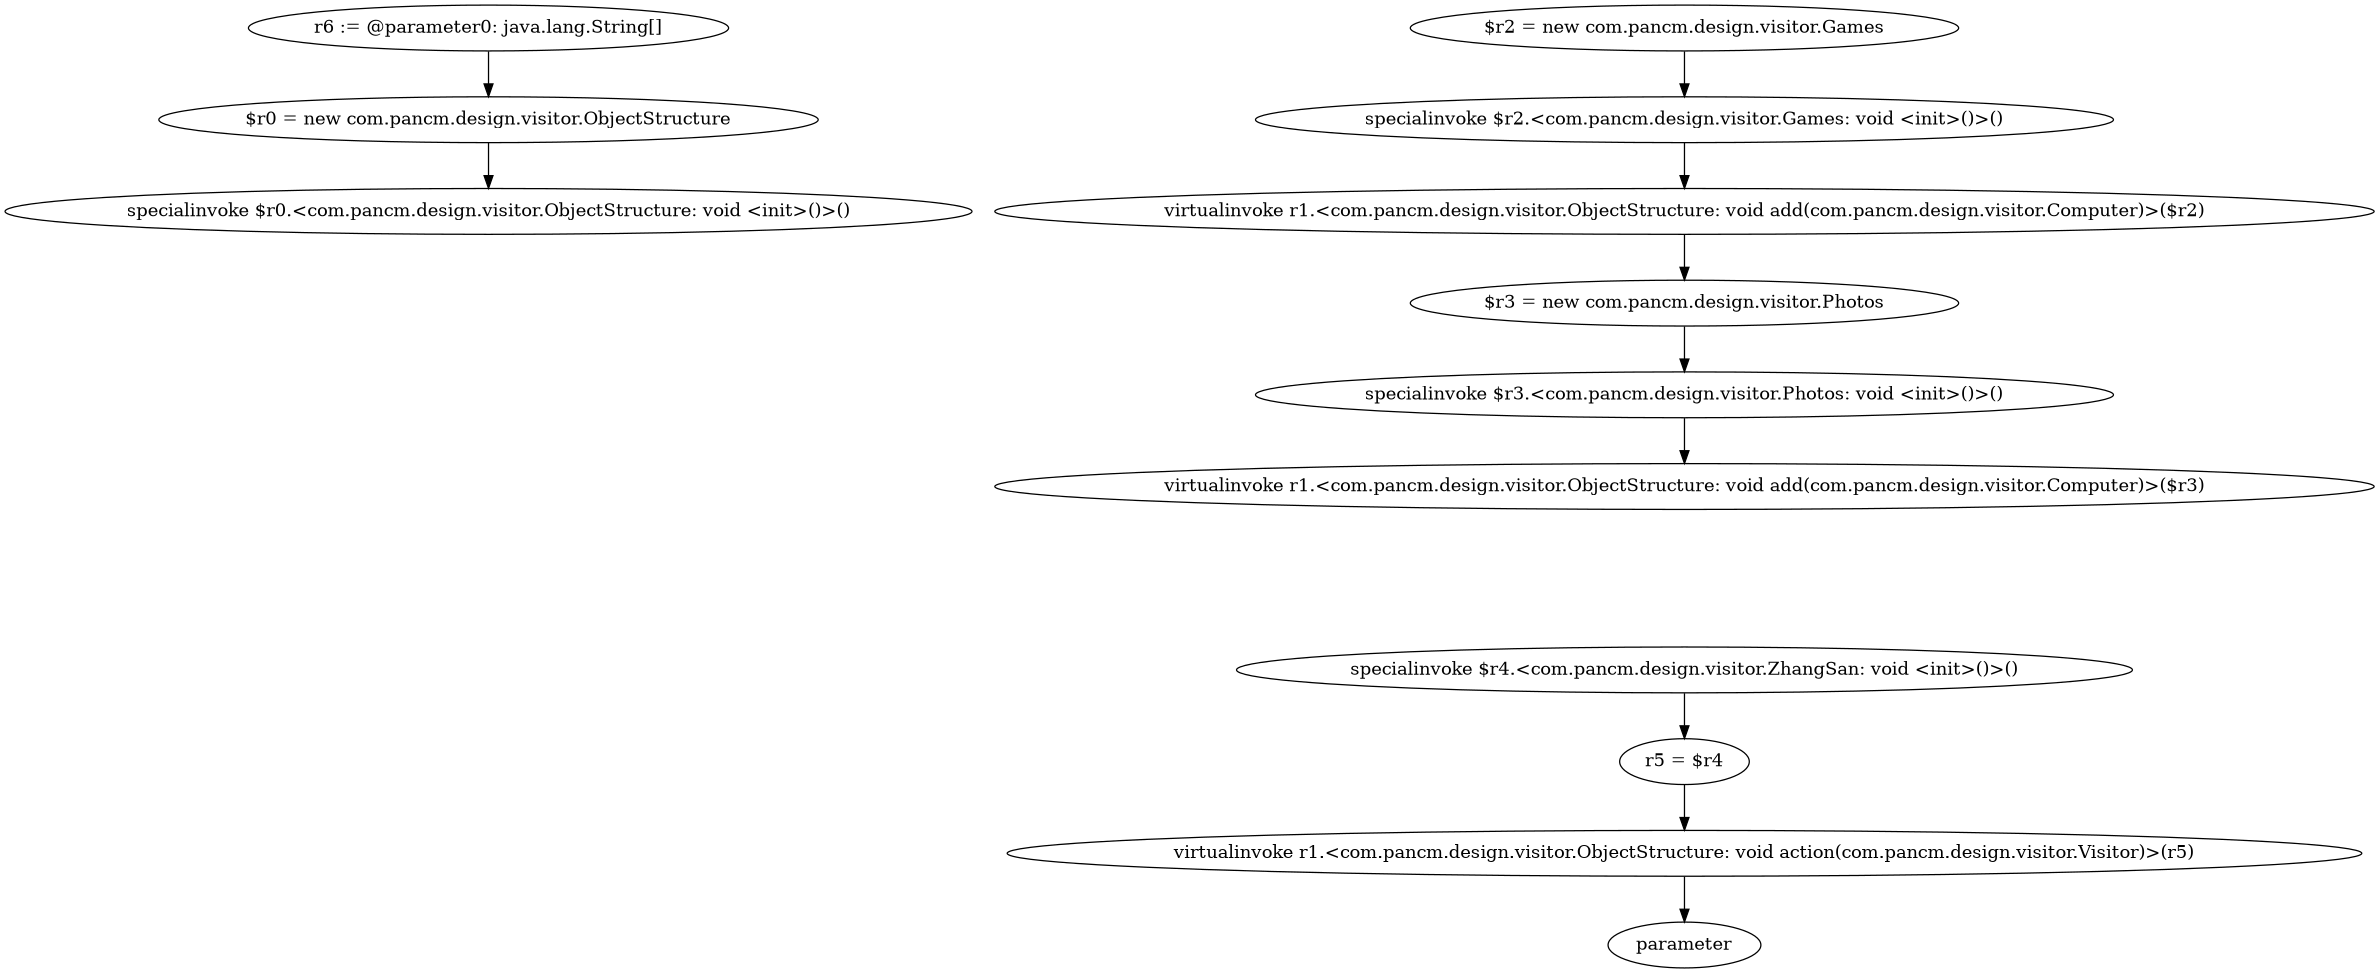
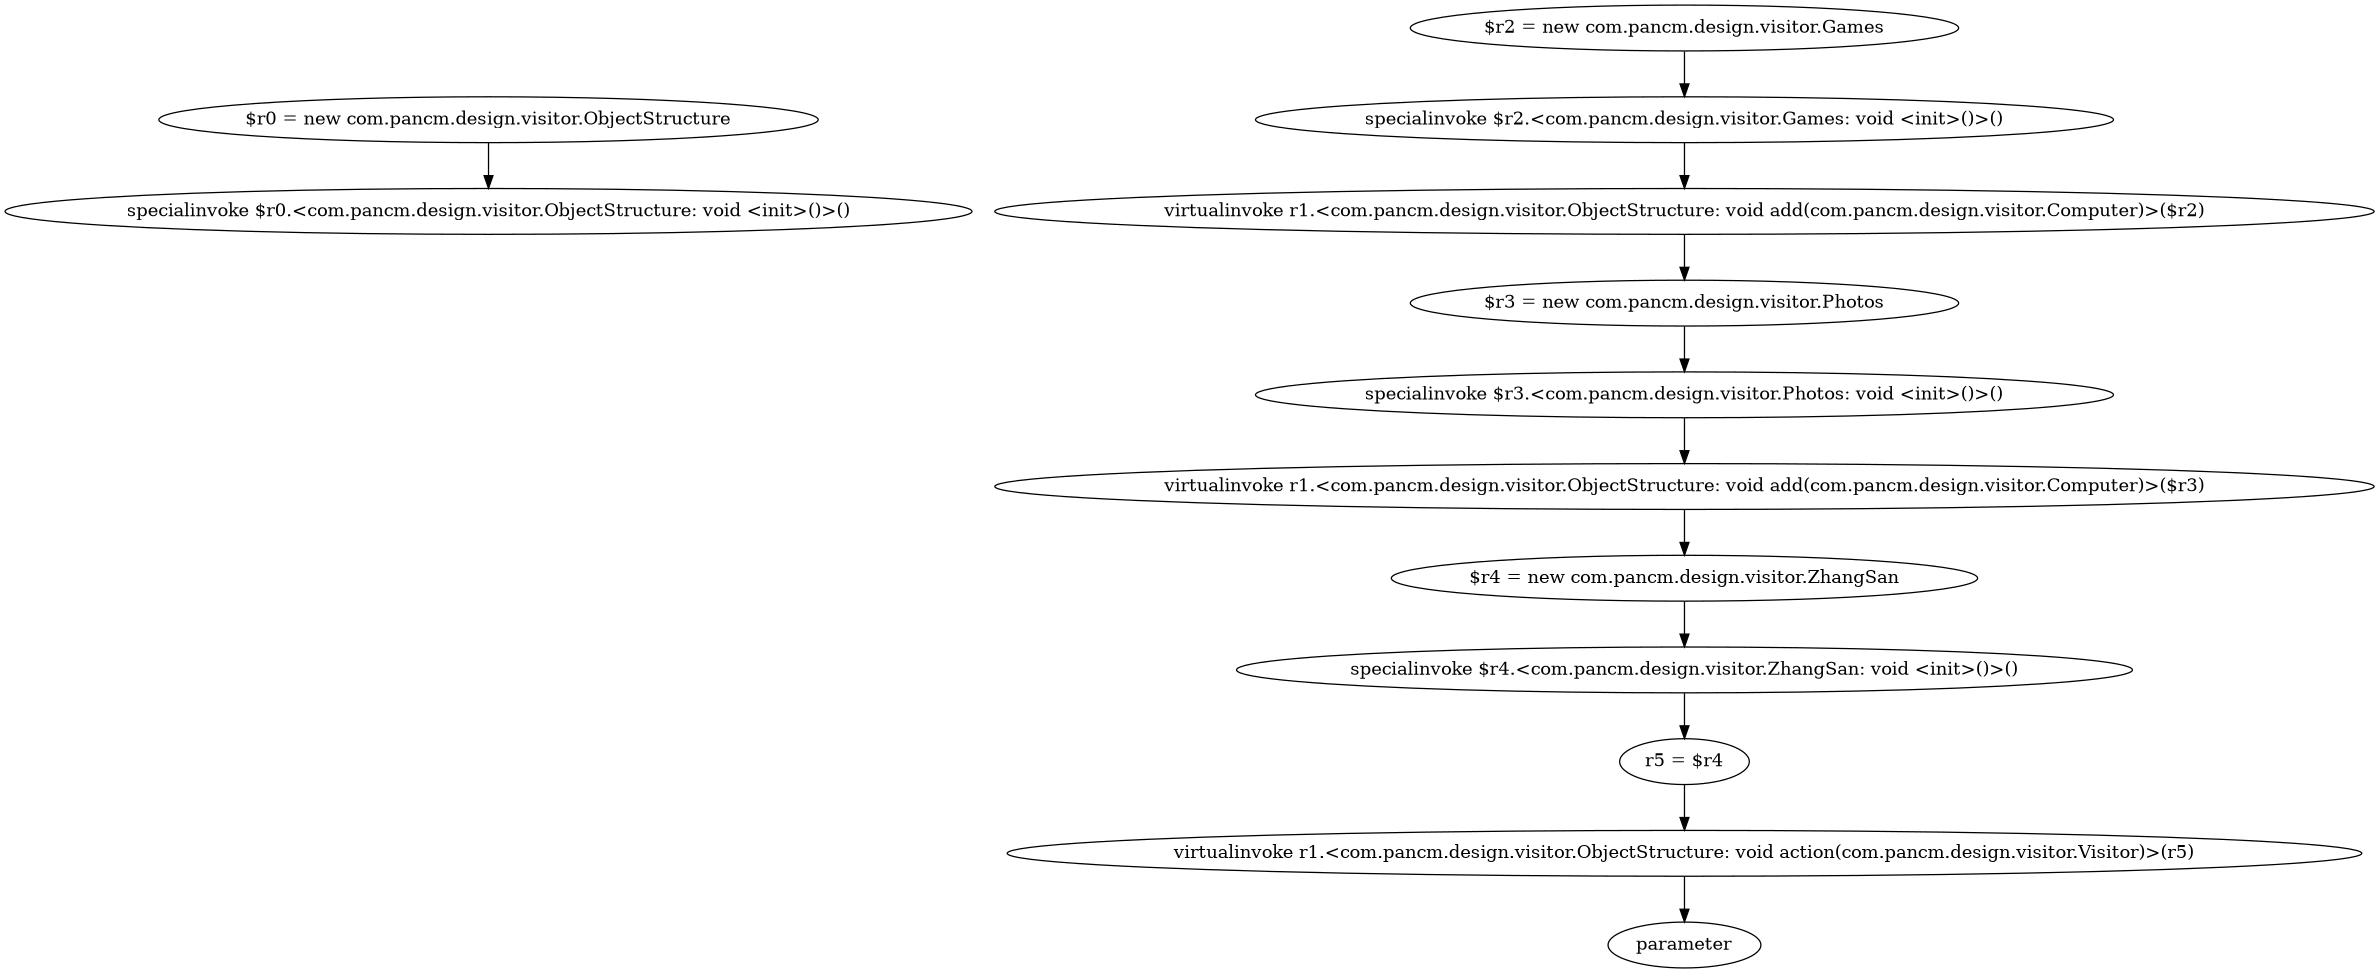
(489, 28) -> none
none -> (1684, 578)
